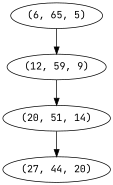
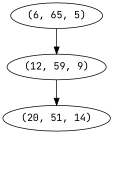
(57, 170) -> none
